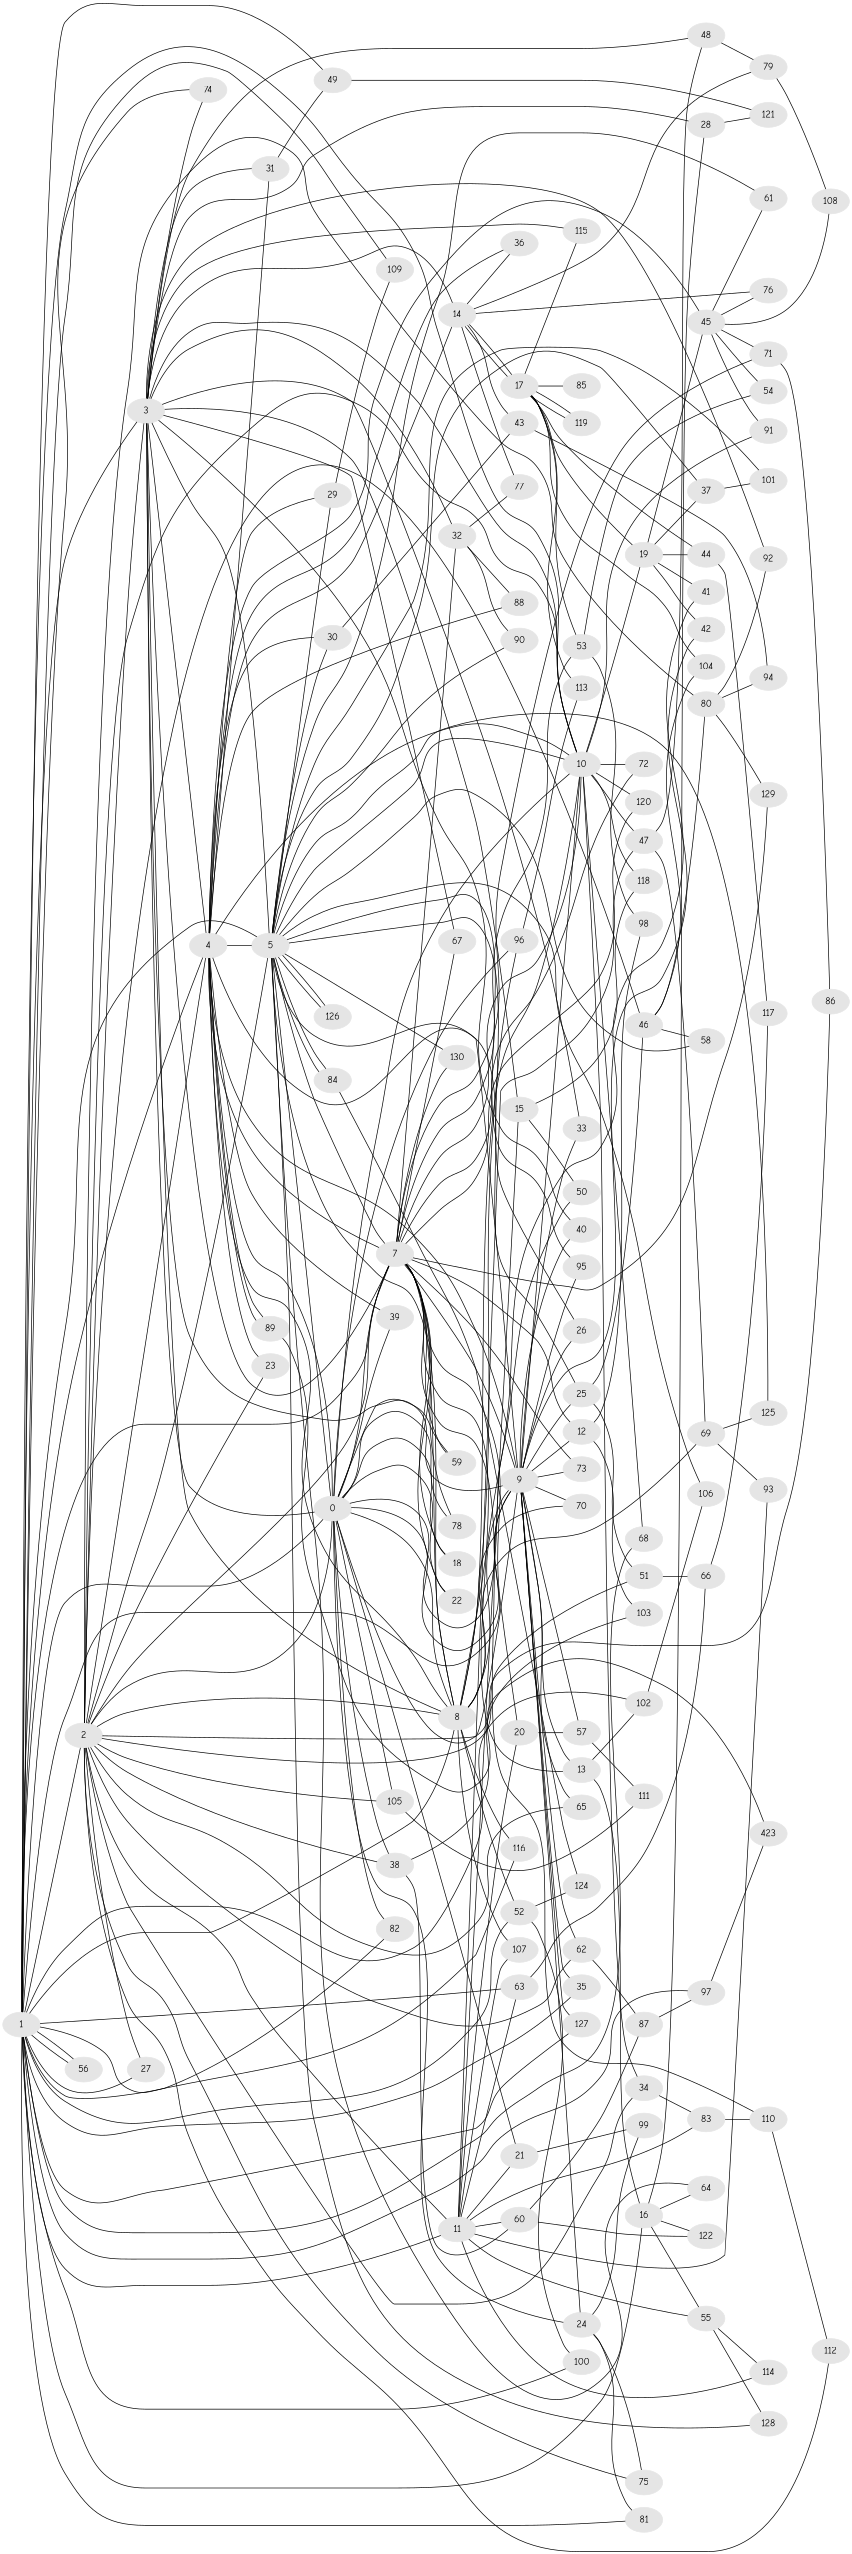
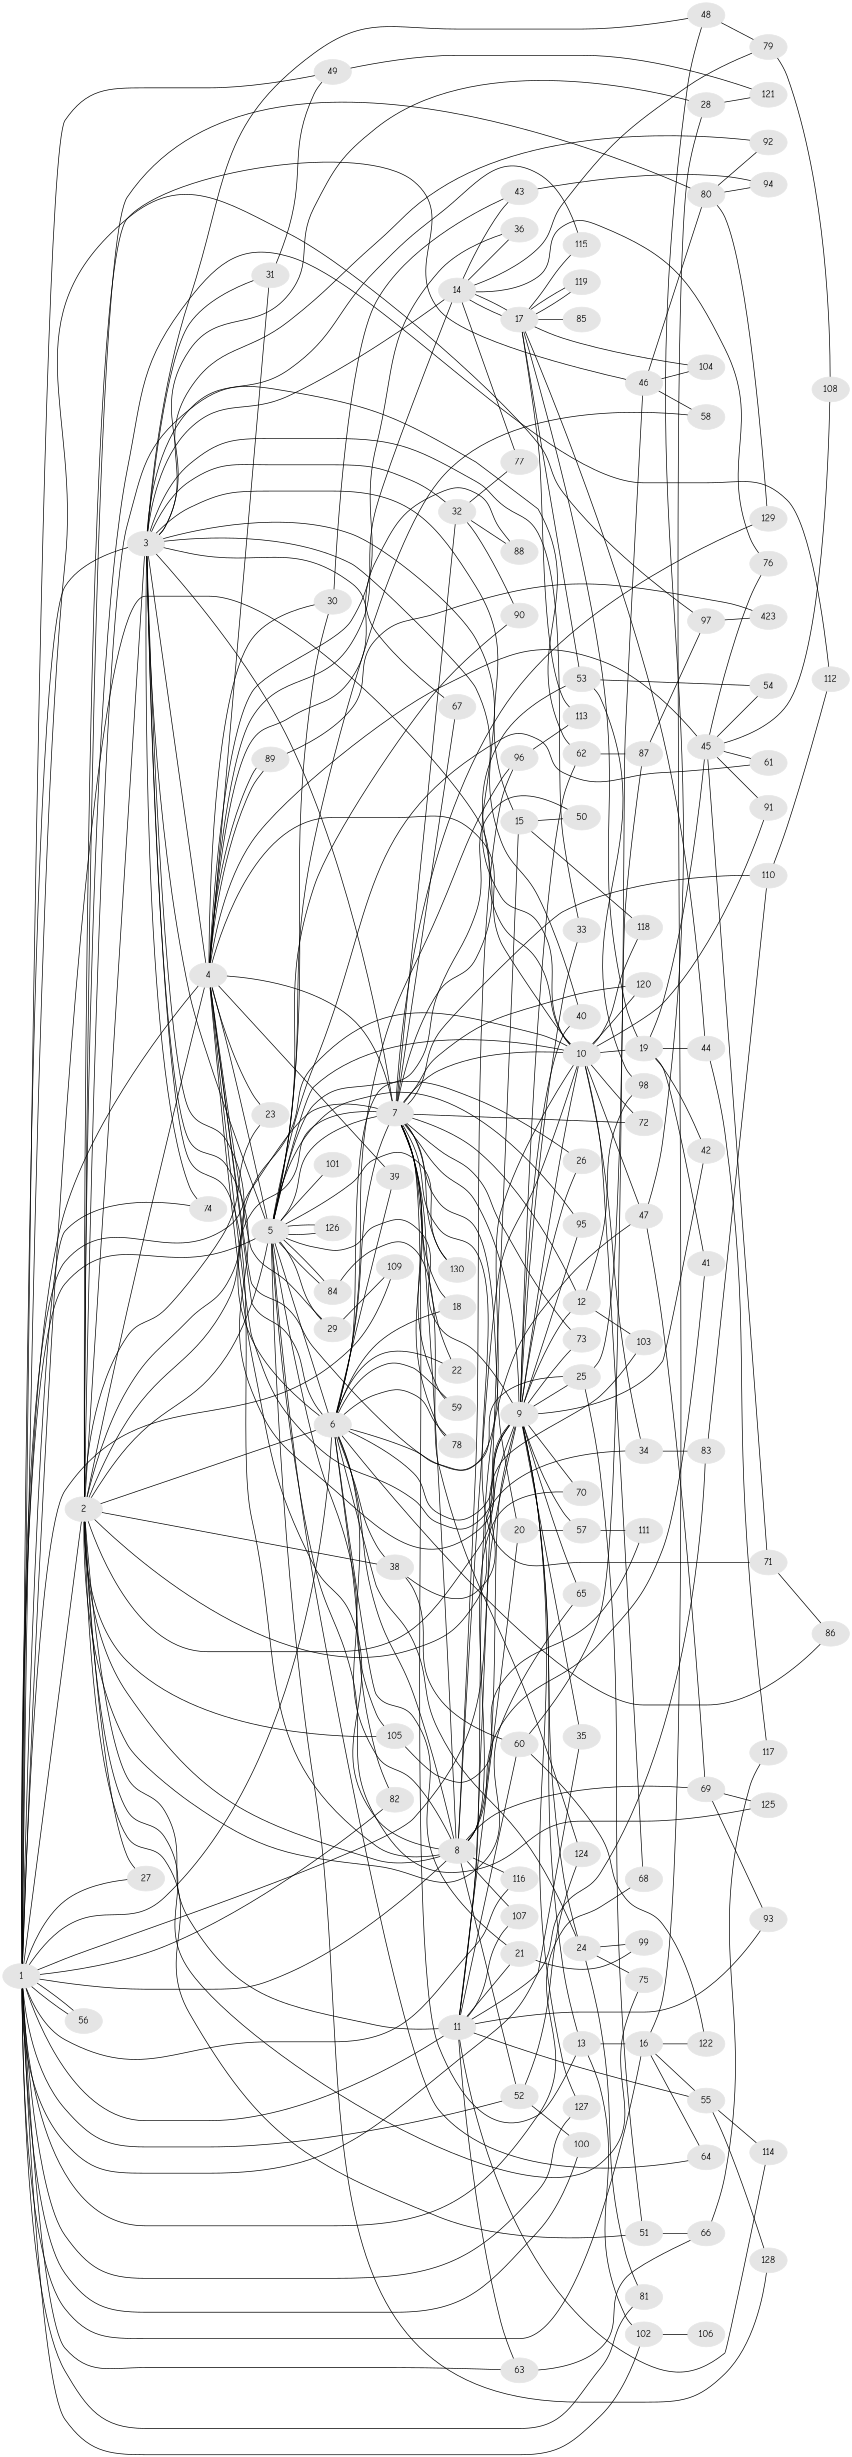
(706, 491) -> none
(580, 1068) -> none
(333, 1509) -> (333, 1425)
